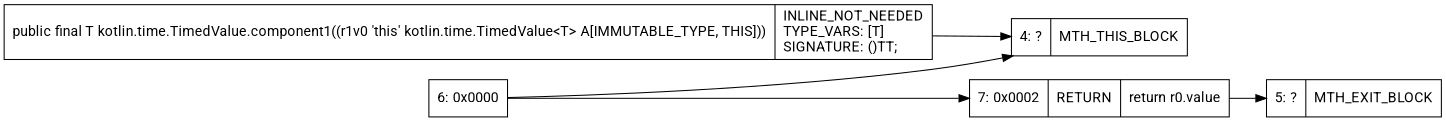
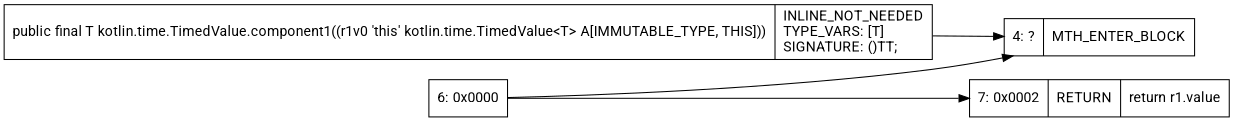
(1119, 37) -> (1119, 37)
(1175, 98) -> (1175, 98)
(1354, 98) -> none
